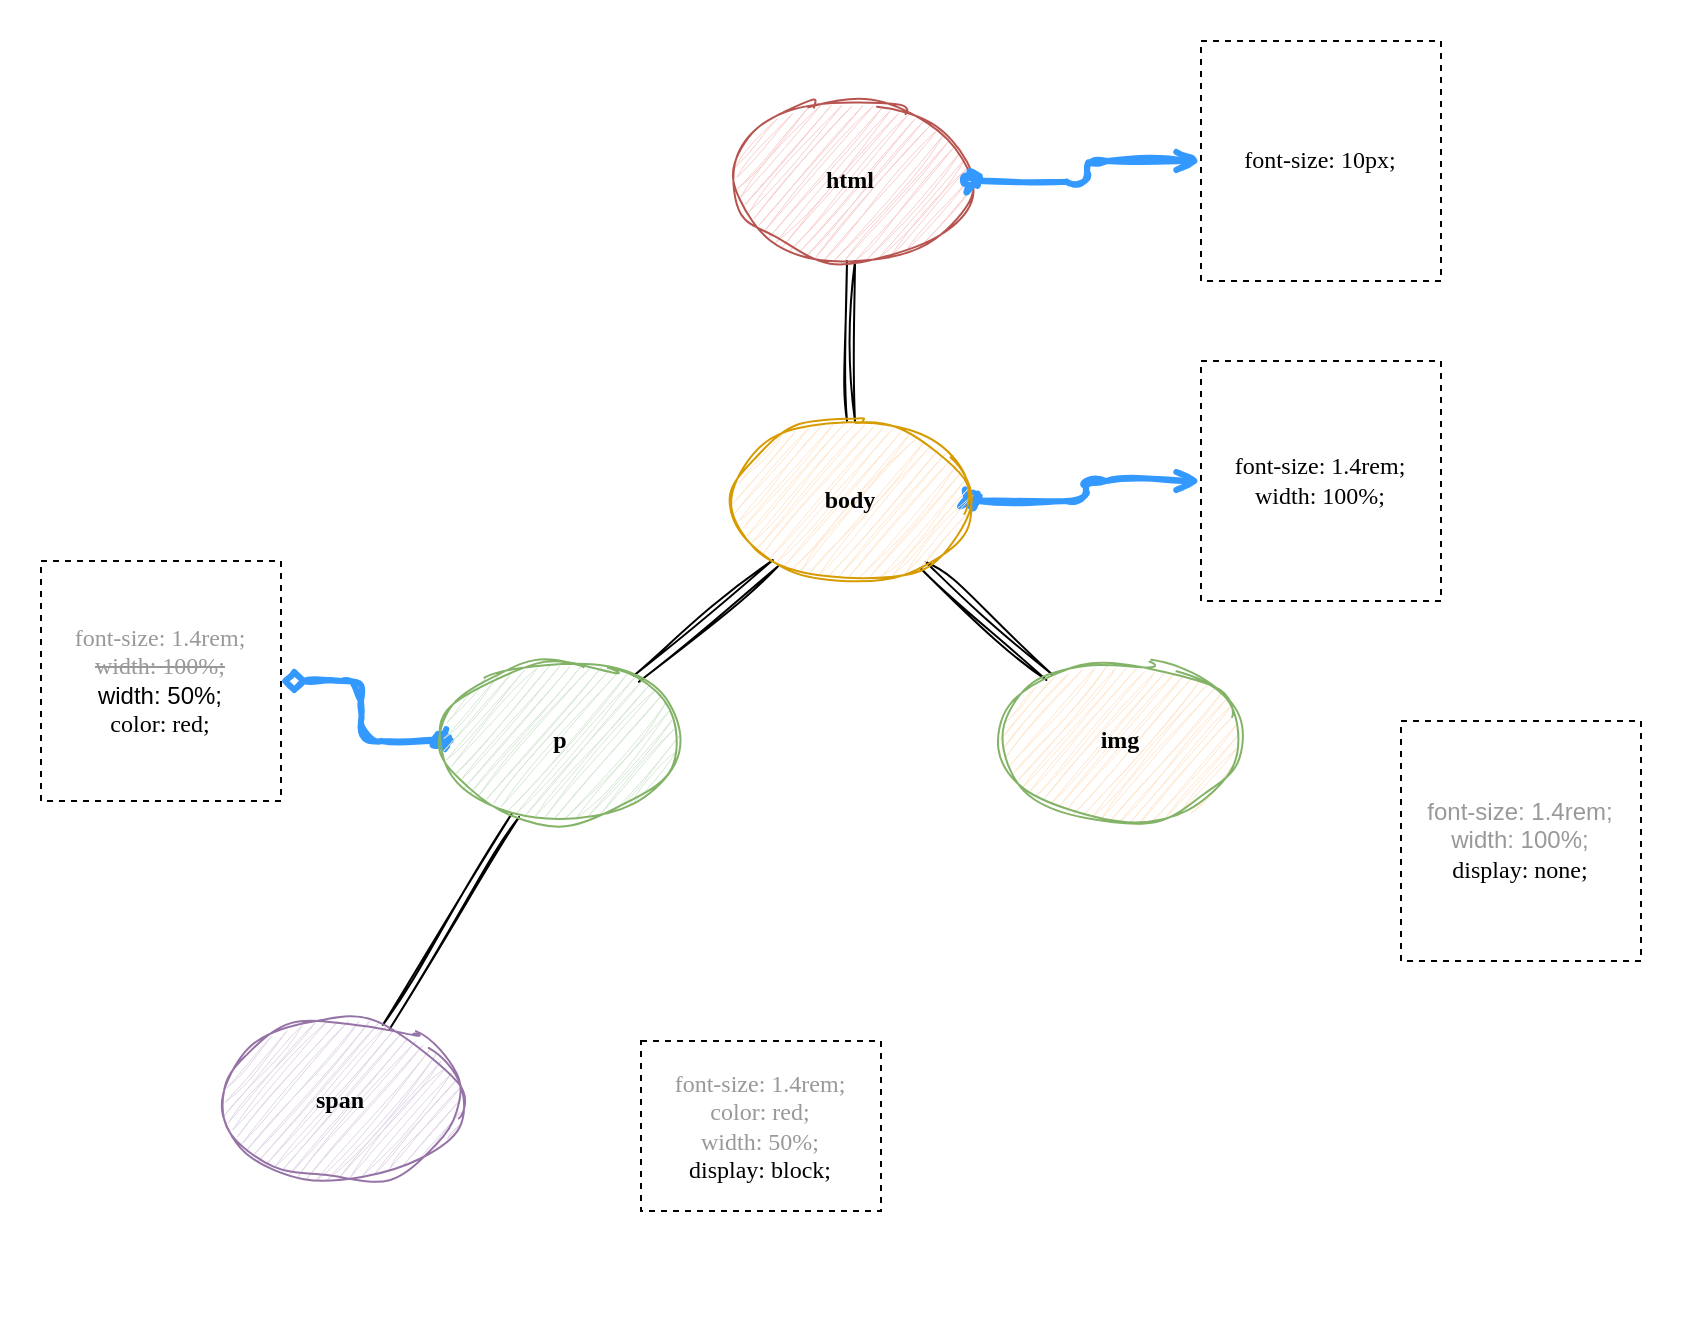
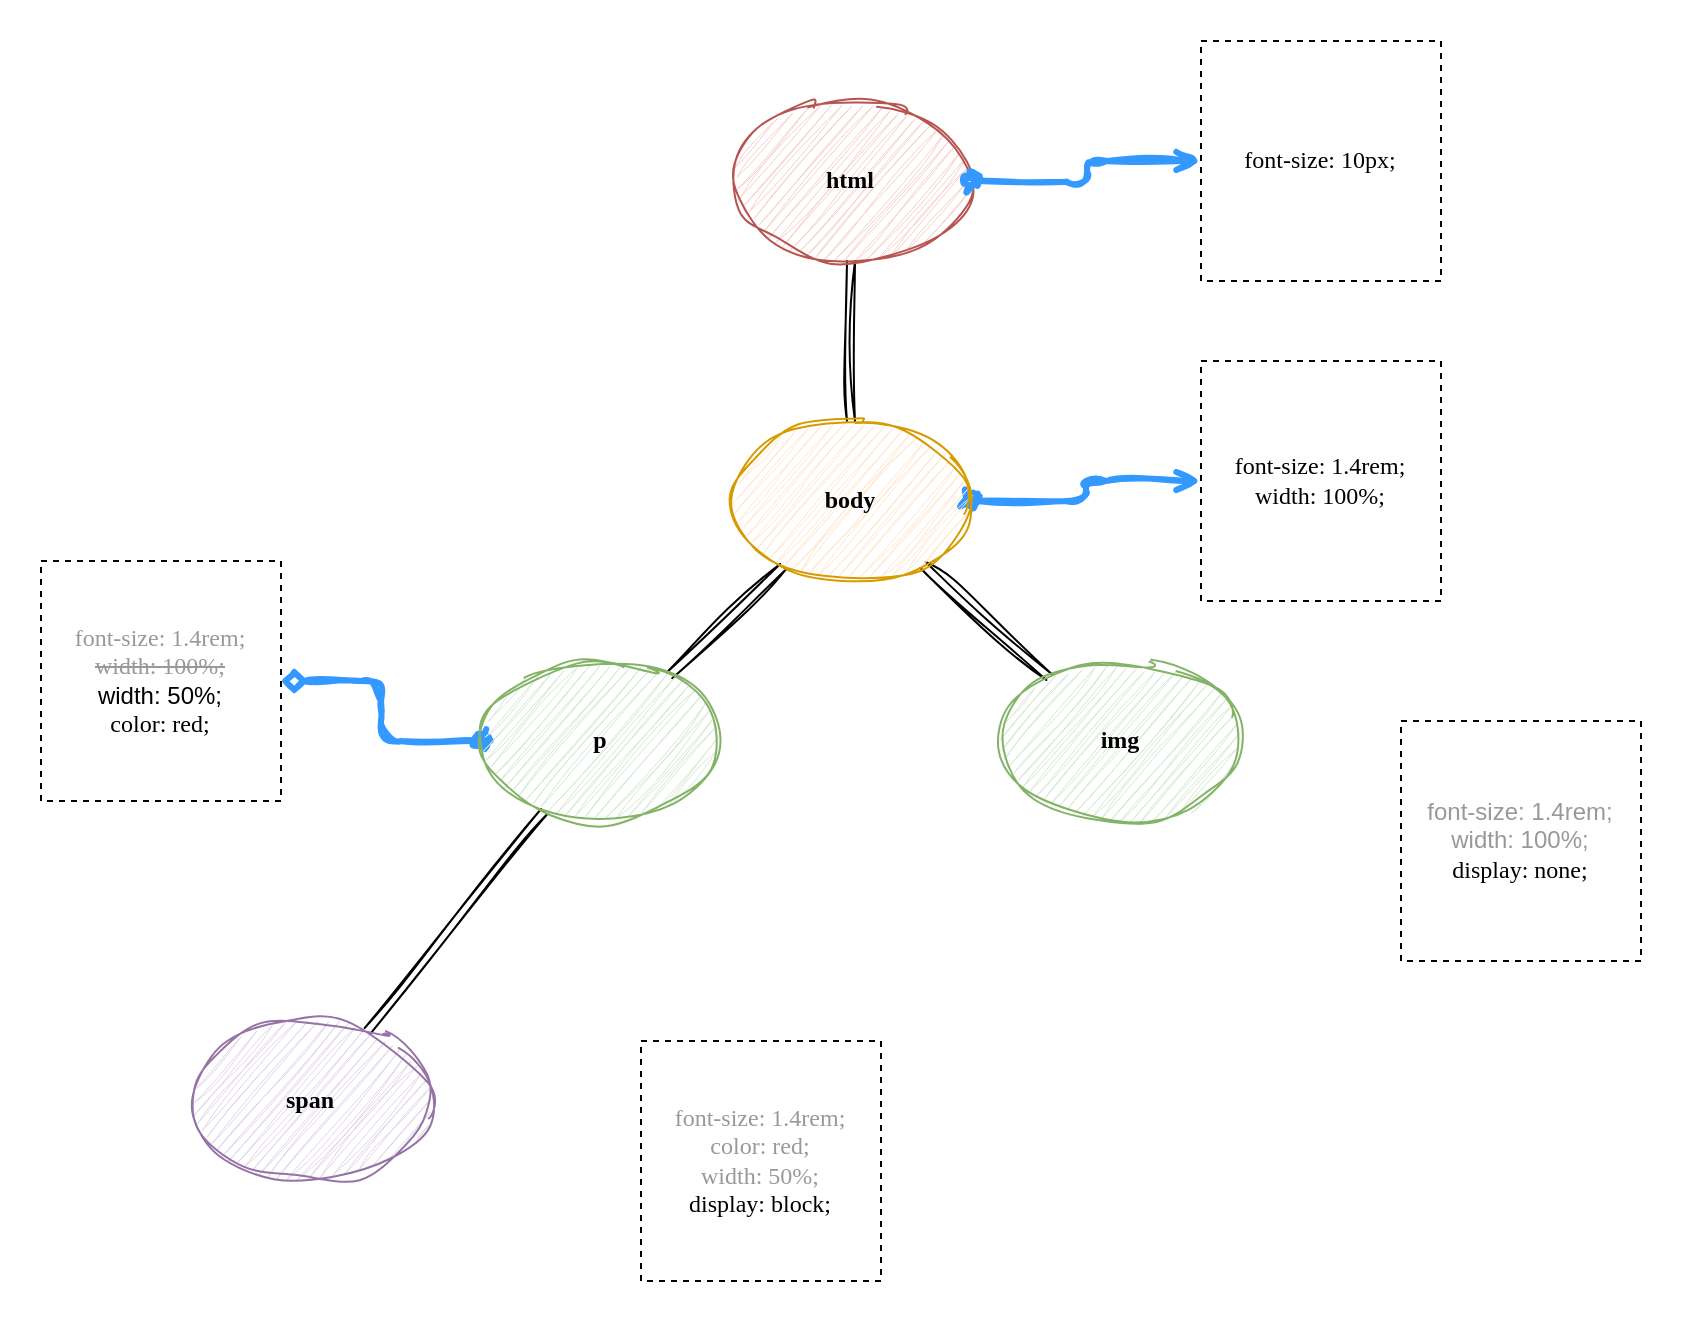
(561, 741) -> (601, 741)
(1121, 741) -> (1121, 741)
(341, 1101) -> (311, 1101)
(761, 1126) -> (761, 1161)
